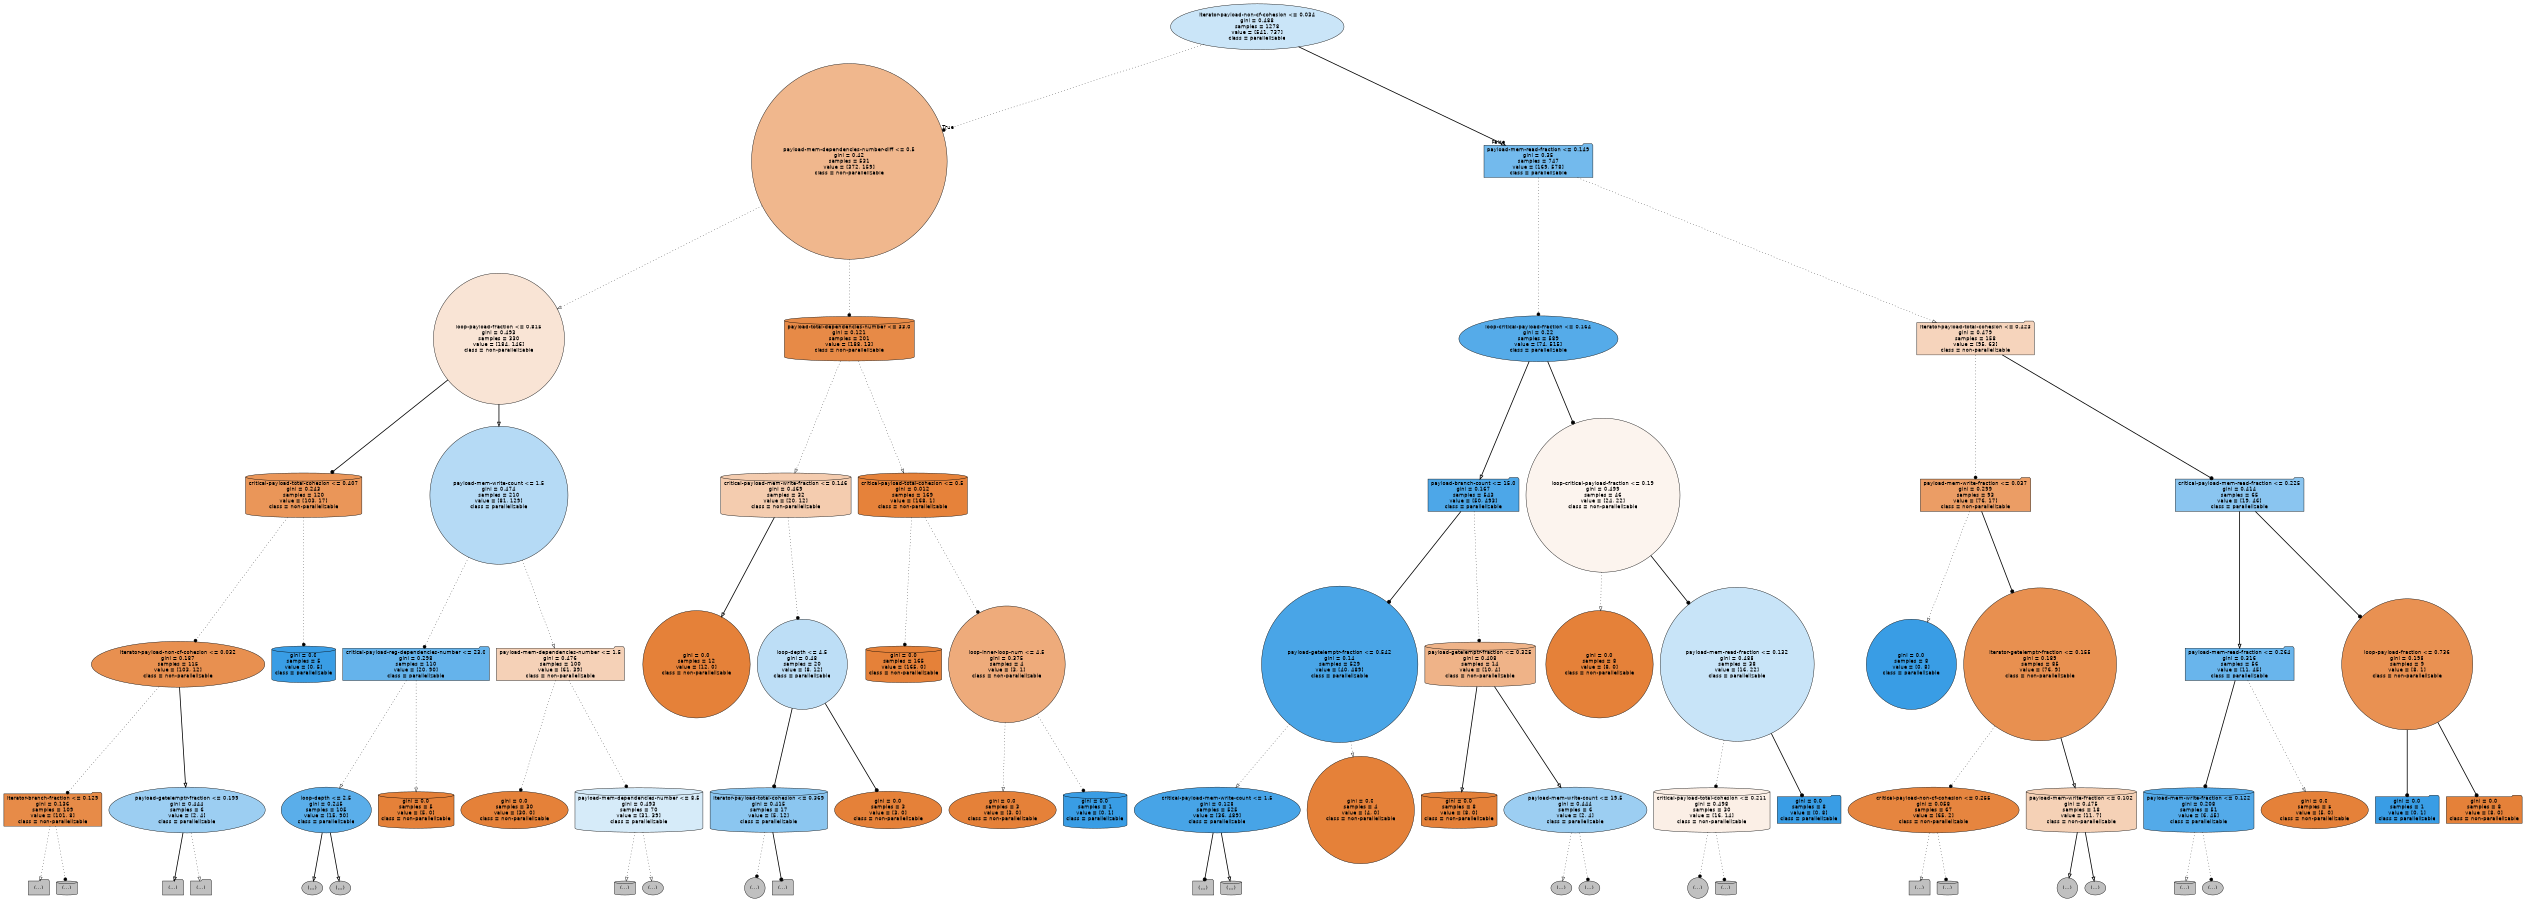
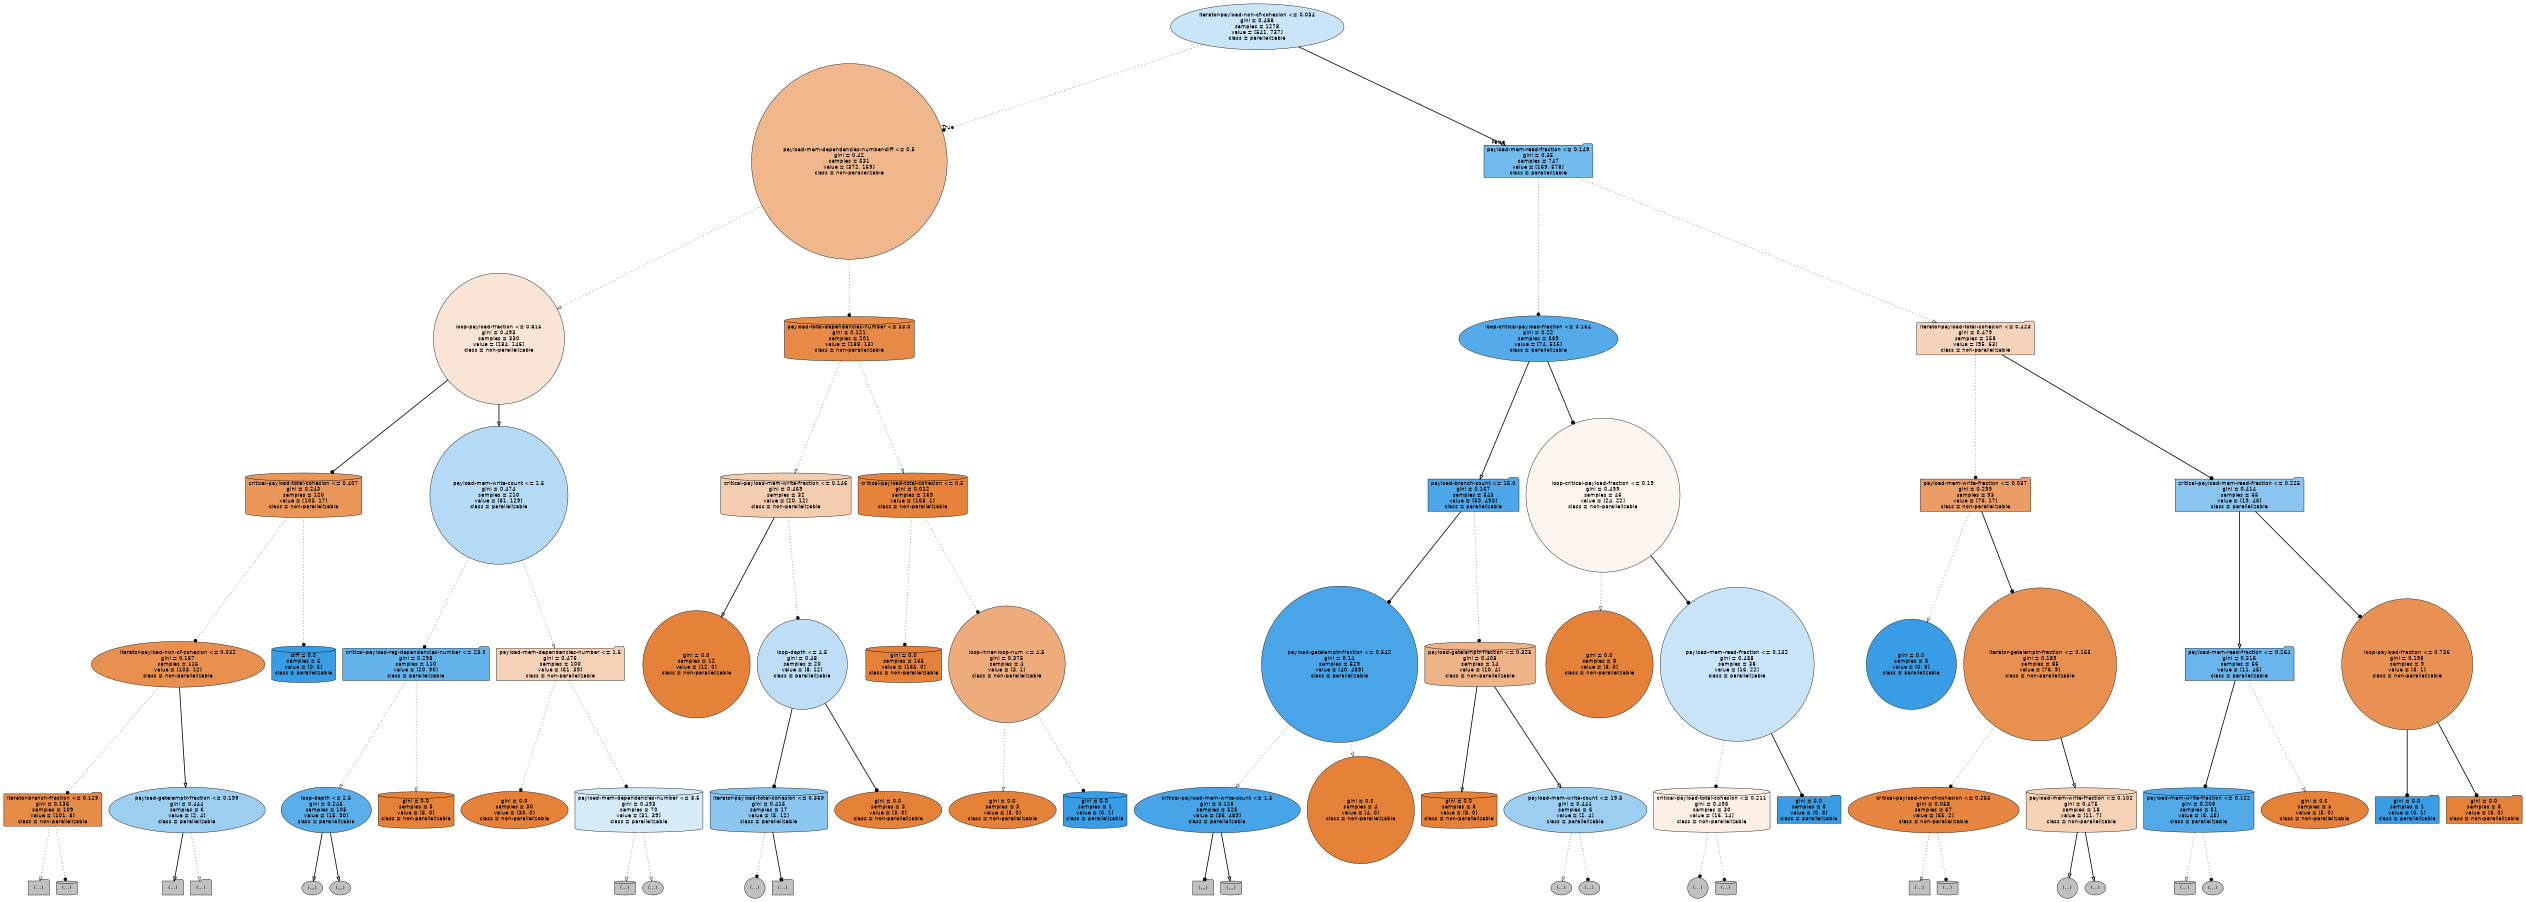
(304, 664) -> (304, 664)
